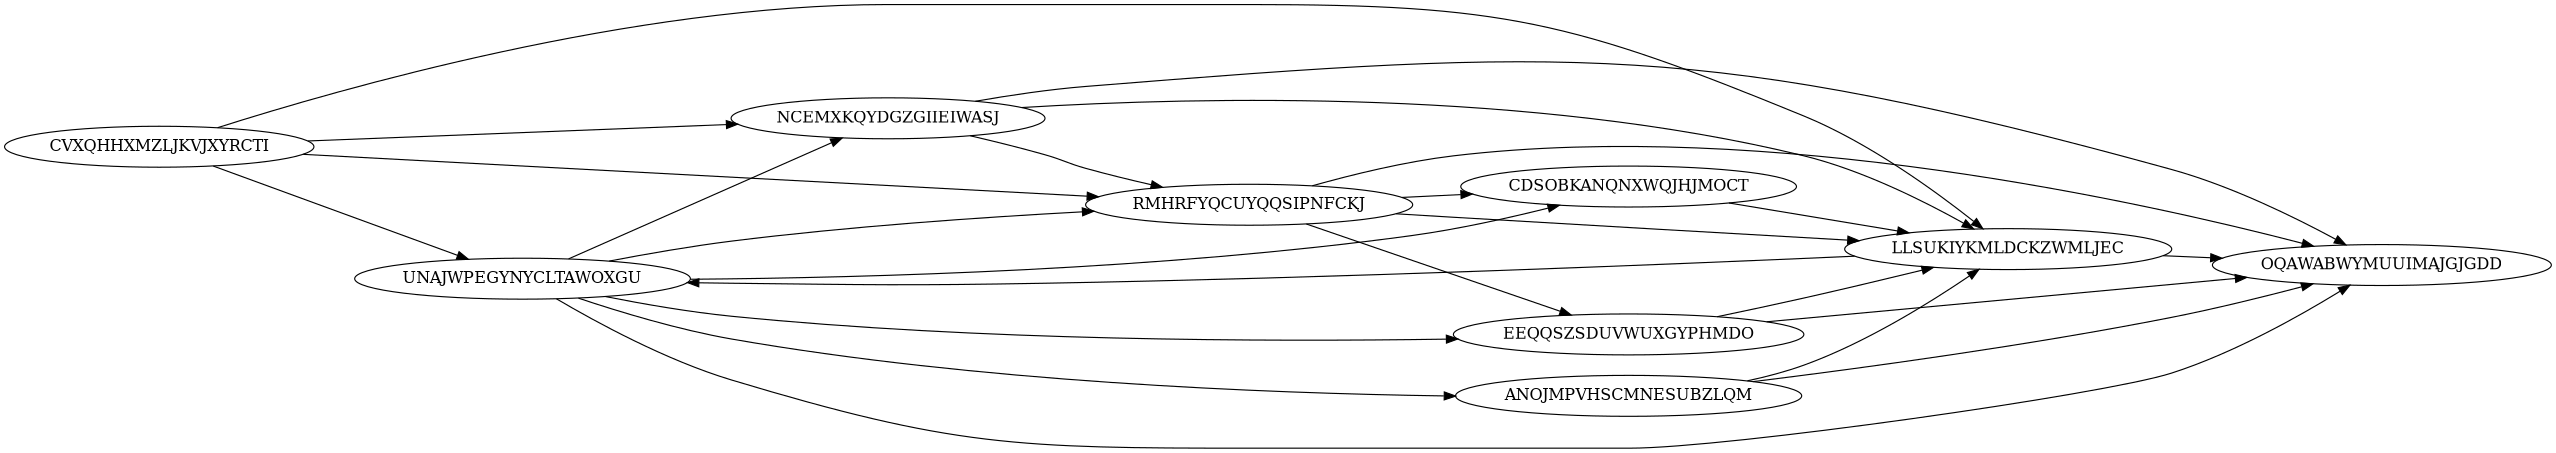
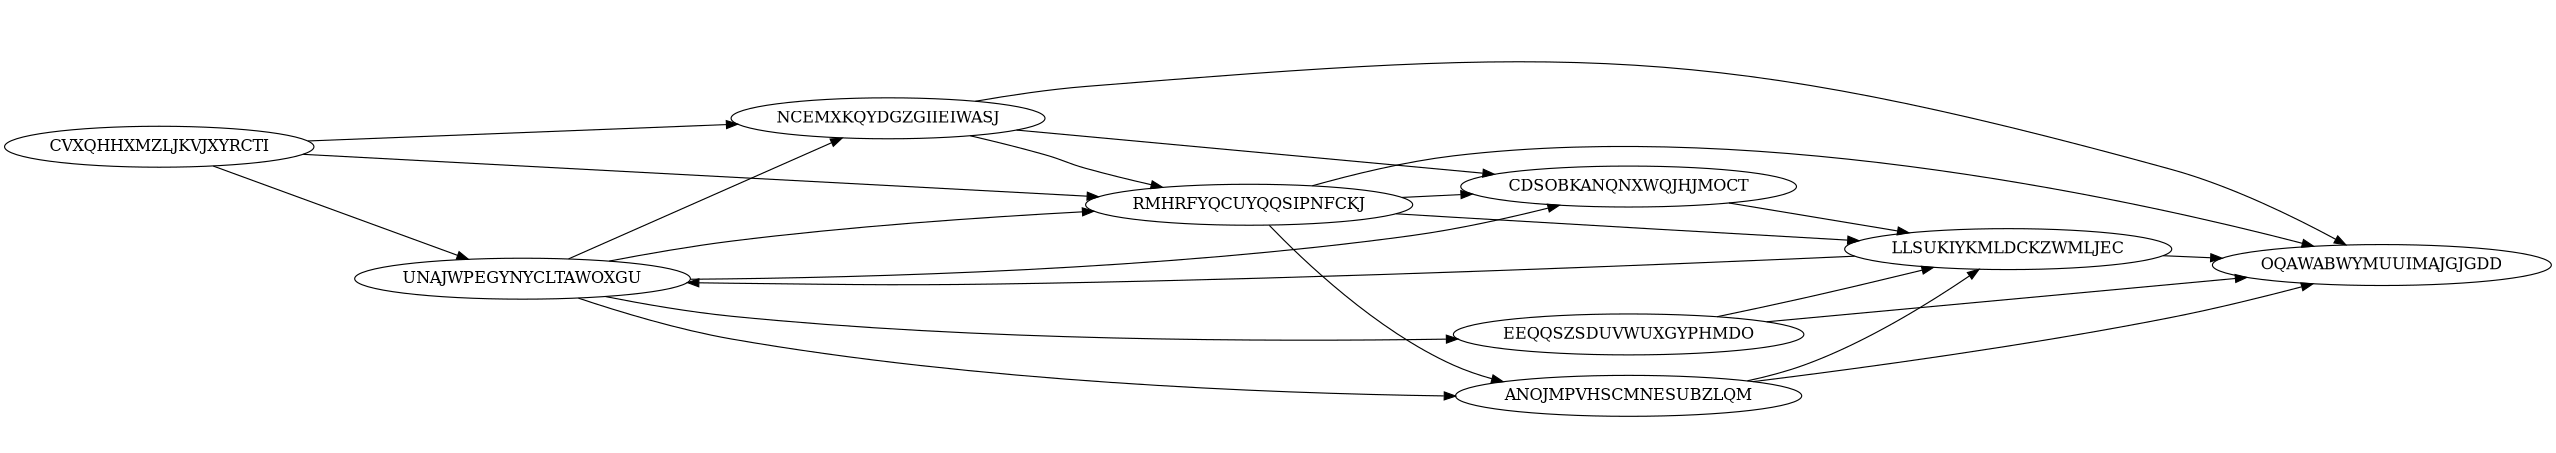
(1113, 5) -> none
(1501, 110) -> (1250, 152)
(1427, 266) -> (1372, 316)
(1448, 448) -> none
